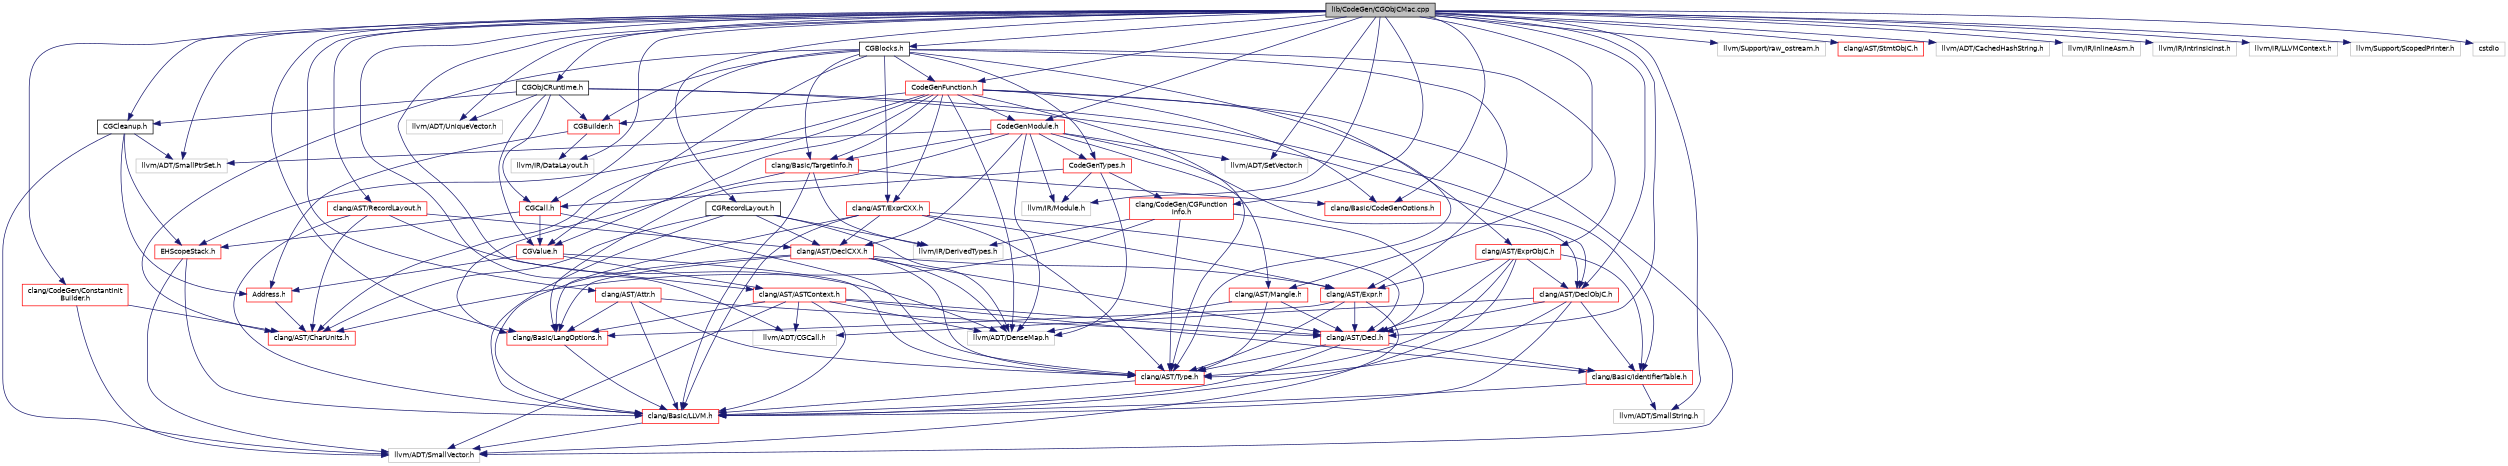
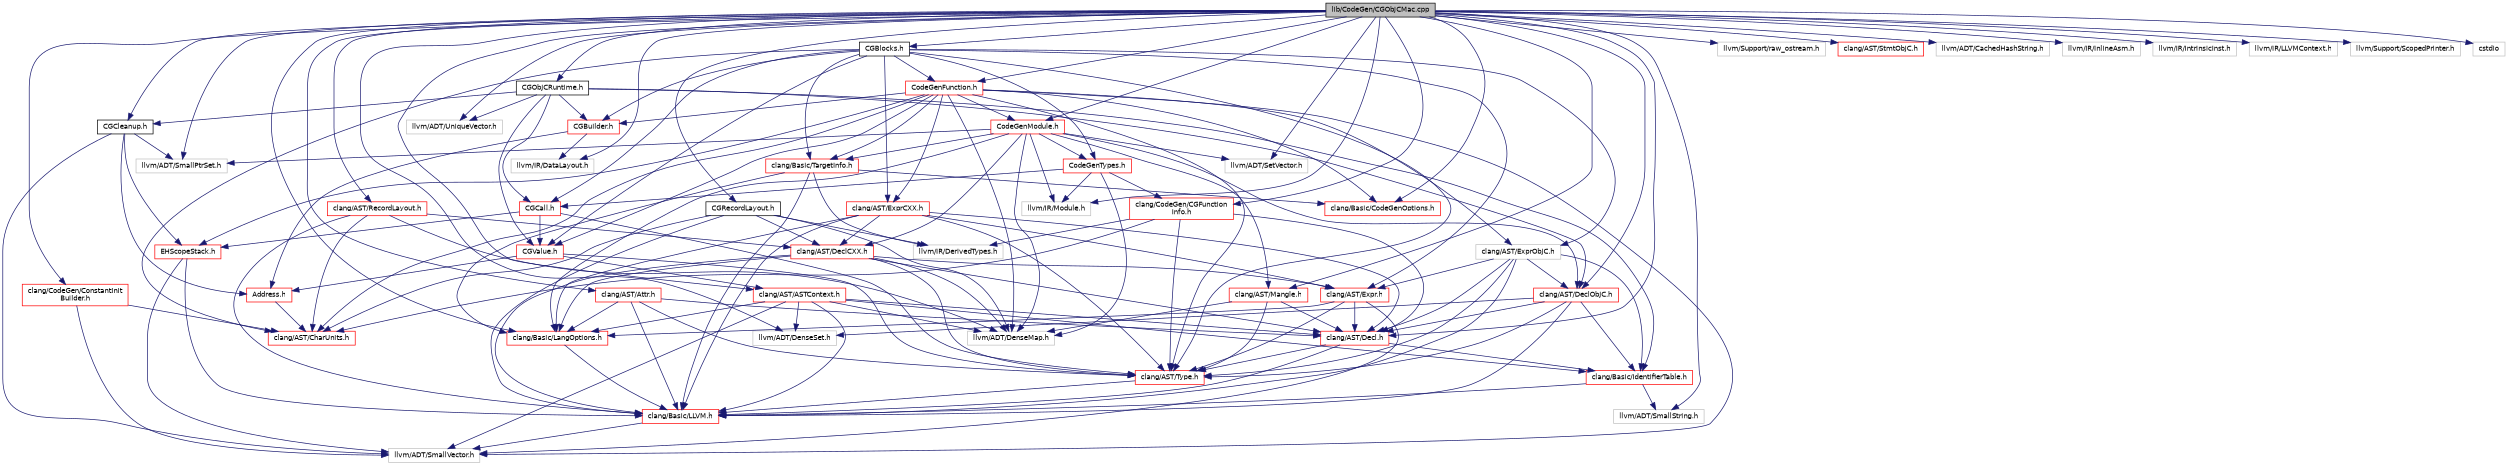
(1518, 252) -> (1518, 252)
(795, 338) -> (795, 338)
